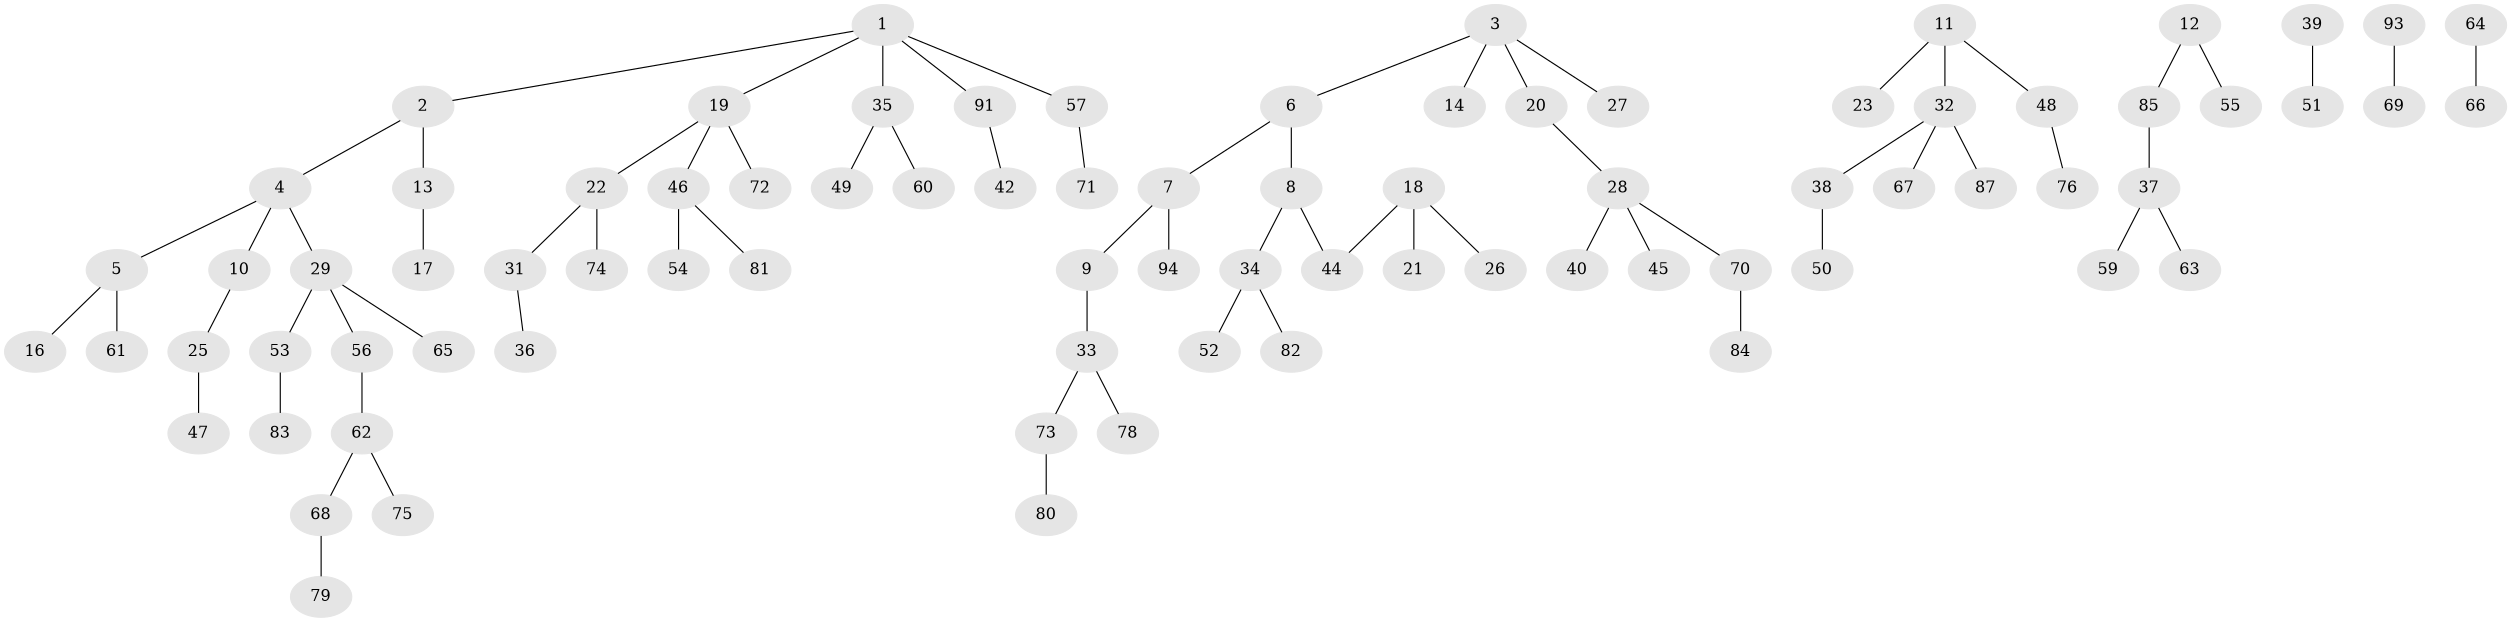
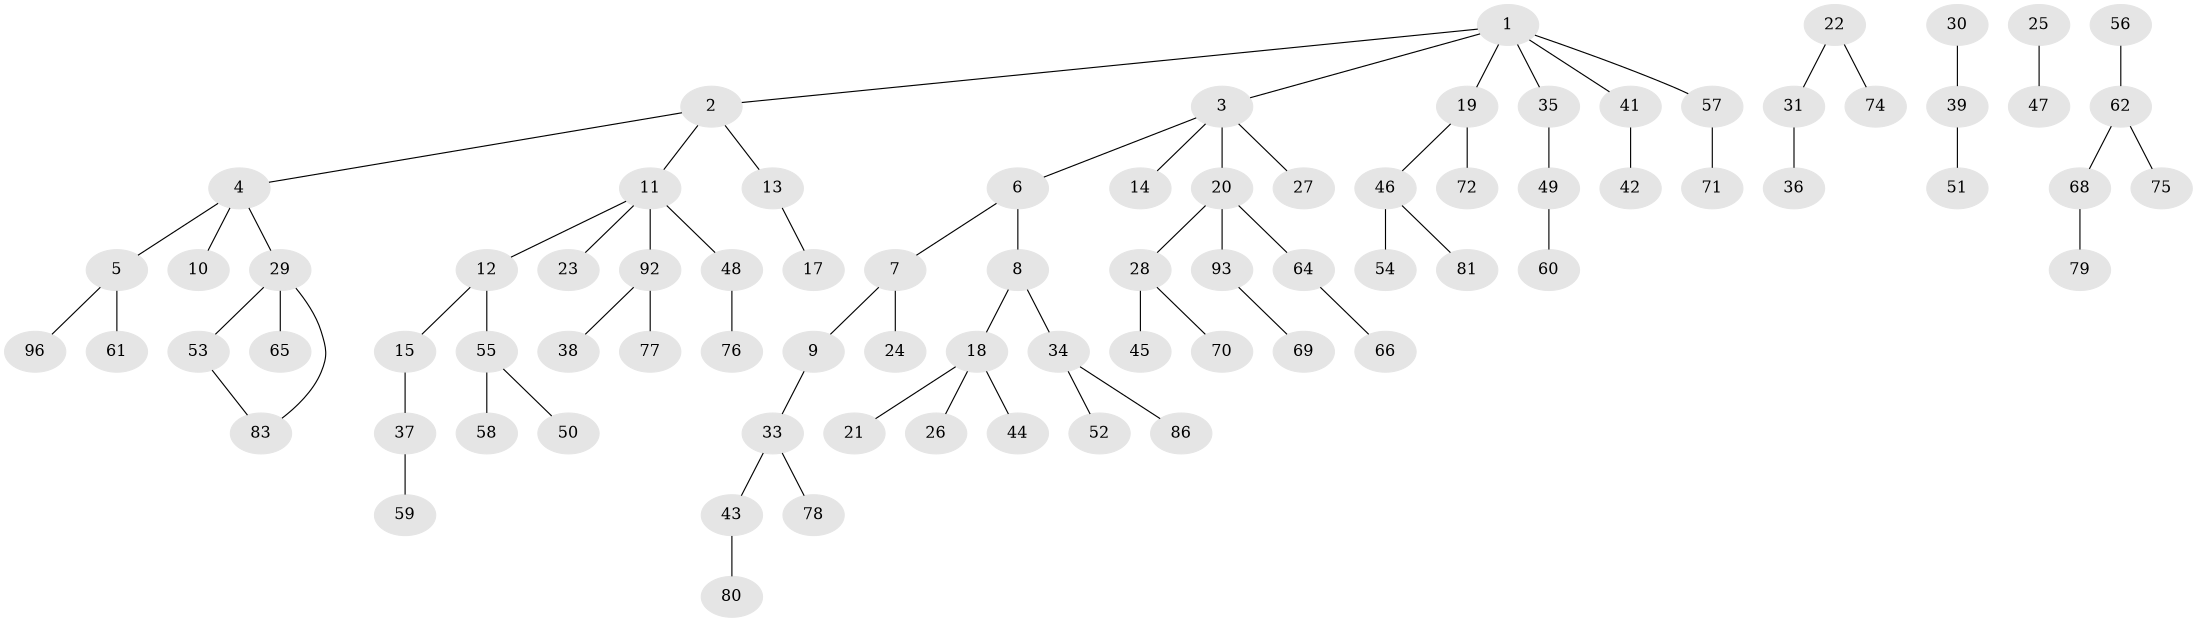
none -> (1957, 25)
none -> (1365, 66)
(985, 107) -> (1631, 107)
(1945, 107) -> (650, 270)
(2149, 107) -> (405, 352)
(658, 148) -> none
none -> (681, 148)
(903, 148) -> (1549, 229)
(1904, 188) -> none
(1986, 188) -> (650, 352)
none -> (569, 229)
none -> (1222, 229)
none -> (1263, 229)
(1312, 229) -> (997, 311)
(1822, 229) -> (528, 392)
(1169, 270) -> (895, 352)
(1577, 270) -> none
(2190, 270) -> none
(219, 311) -> none
(342, 311) -> (325, 357)
(35, 352) -> (35, 352)
(1291, 352) -> (1181, 433)
(1741, 352) -> none
none -> (487, 433)
(1046, 433) -> (732, 515)
